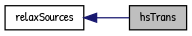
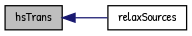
(113, 18) -> (91, 18)
